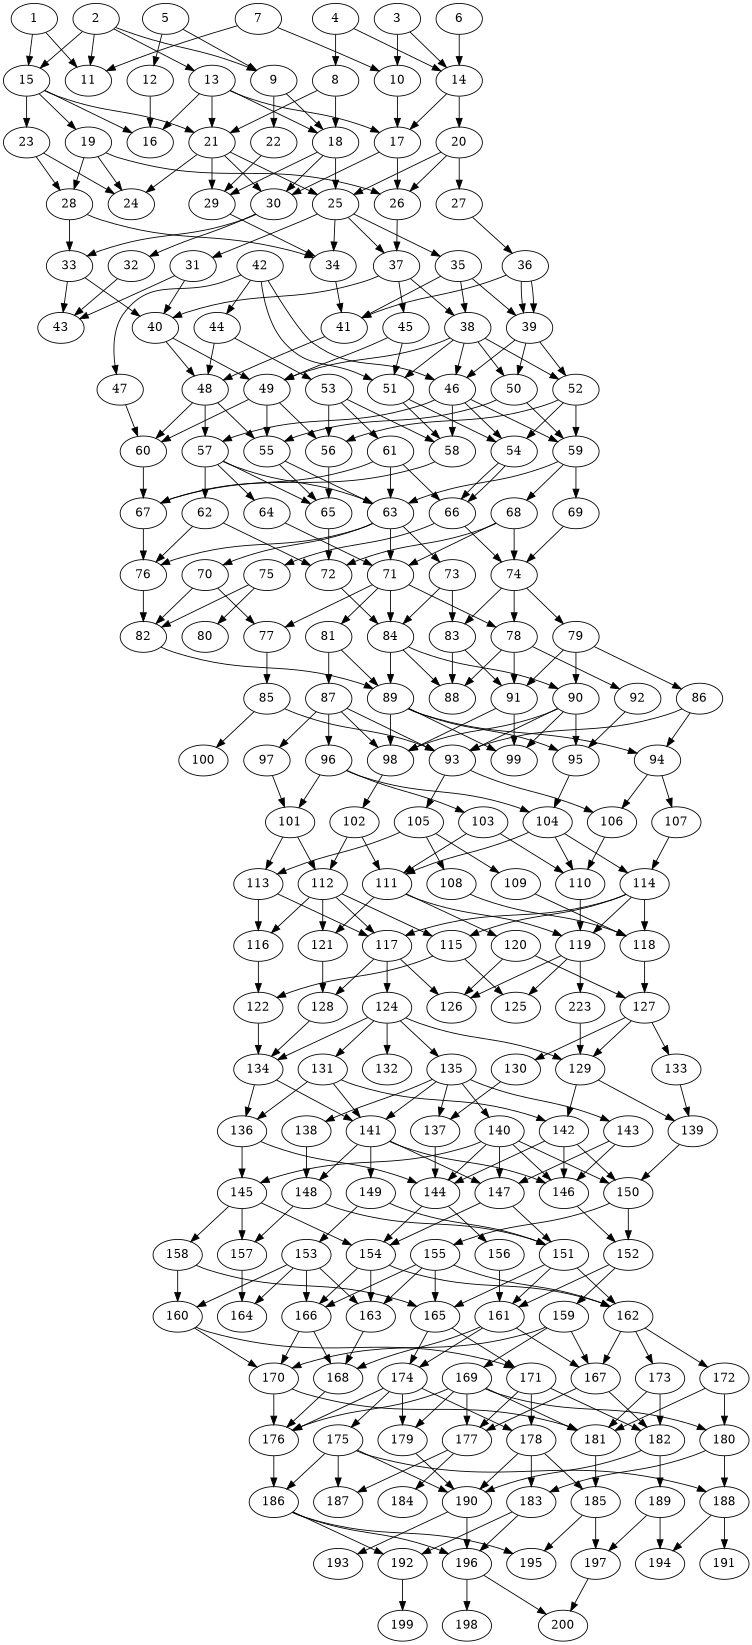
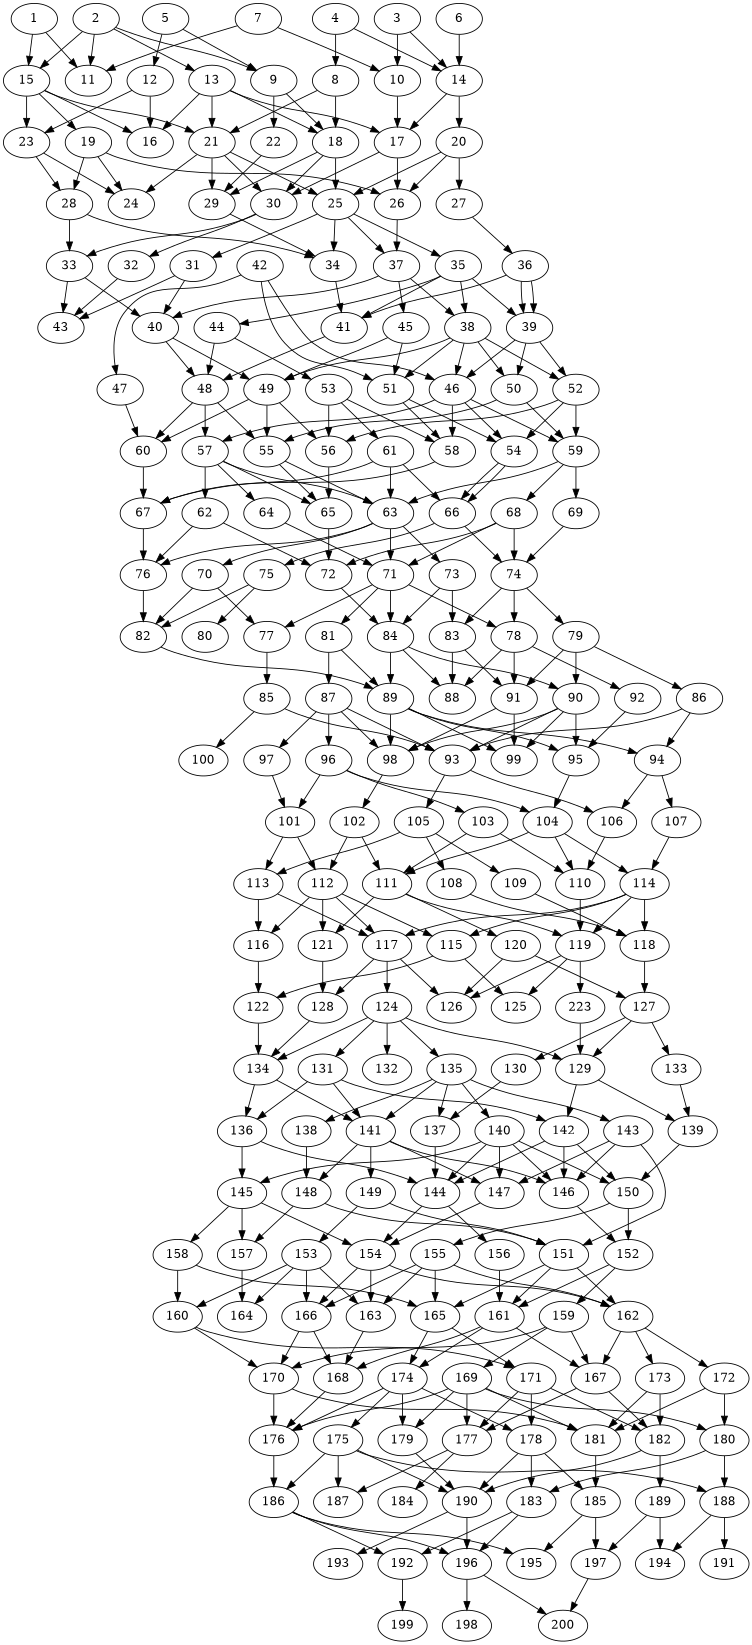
none -> (81, 115)
(241, 293) -> (346, 304)
(526, 1219) -> (659, 1210)
